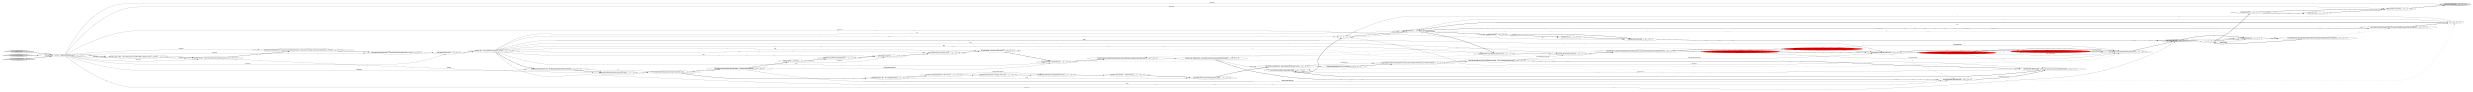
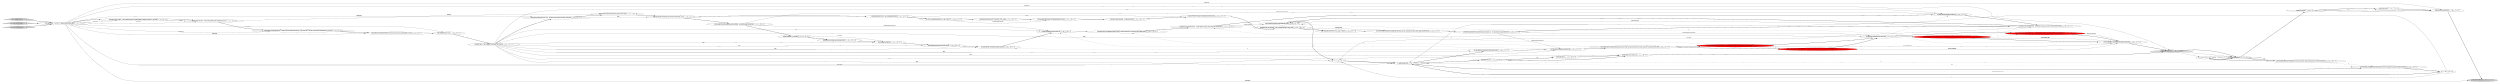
(2232, 30) -> (2273, 34)
(2223, 43) -> (2215, 57)
